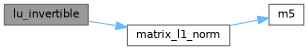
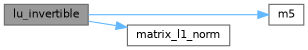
(244, 23) -> (173, 15)
